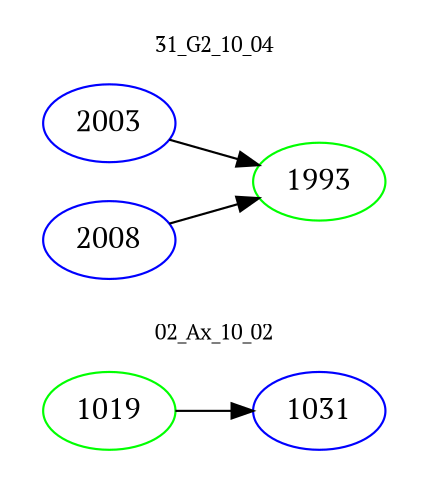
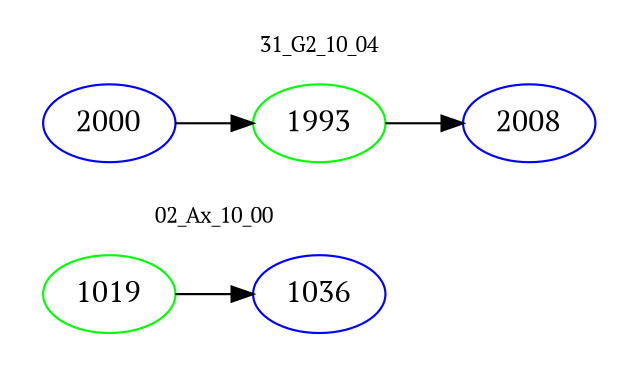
(109, 123) -> (109, 123)
(204, 214) -> (413, 123)
(214, 334) -> (214, 217)
(319, 411) -> (319, 294)
